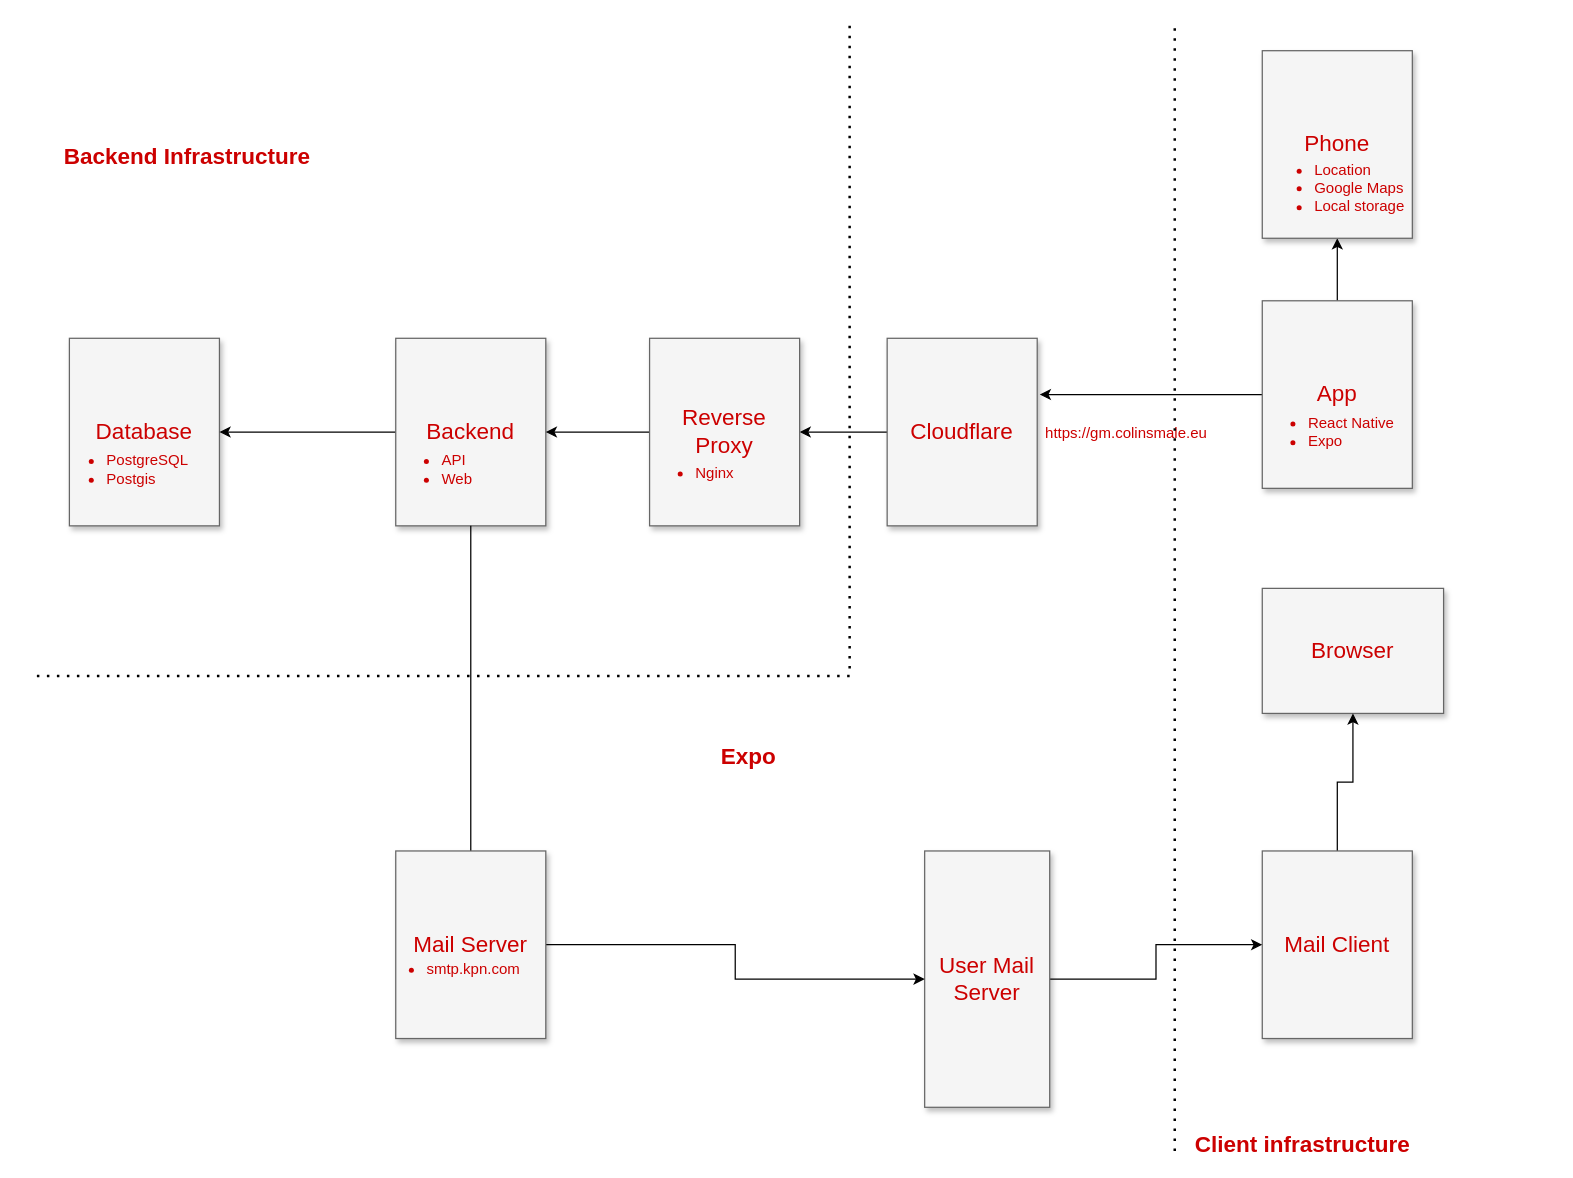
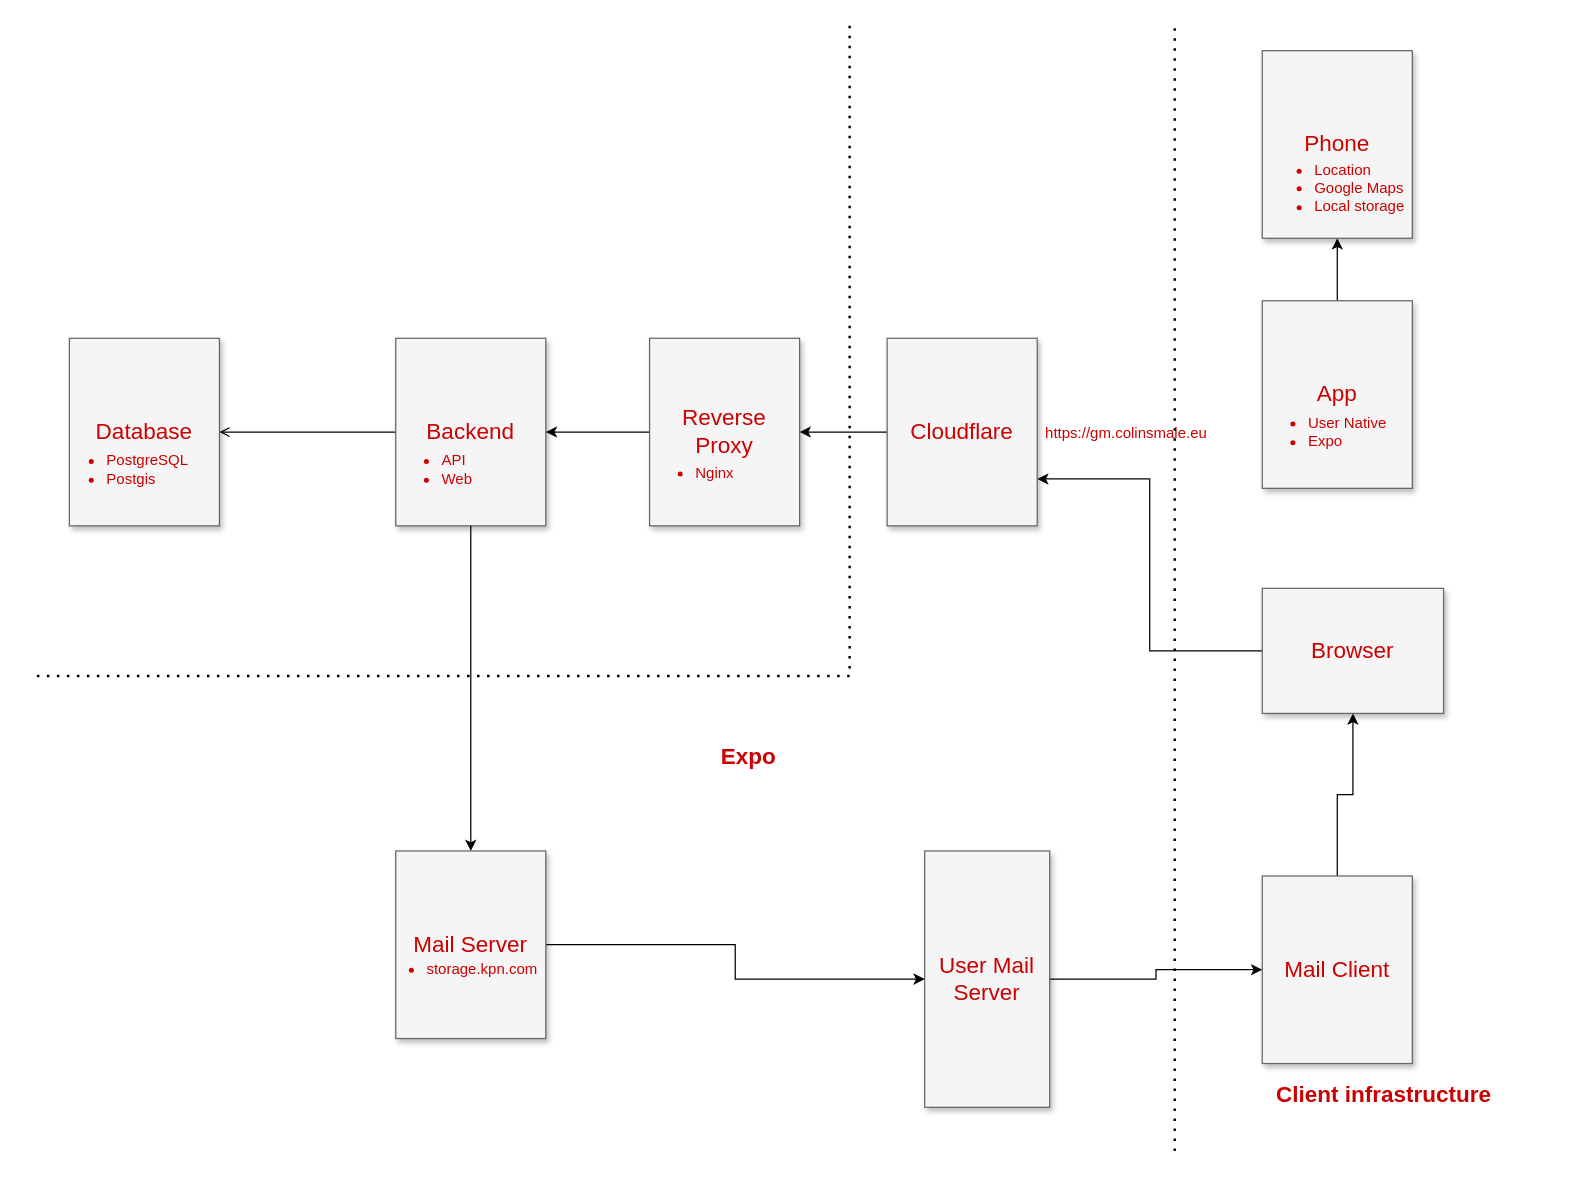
(188, 157) -> none
(1155, 394) -> none
(229, 432) -> (227, 432)
(1305, 432) -> (1300, 432)
none -> (1149, 569)
(471, 844) -> (471, 841)
(1337, 944) -> (1337, 969)
(423, 969) -> (436, 969)
(1303, 1144) -> (1384, 1094)
